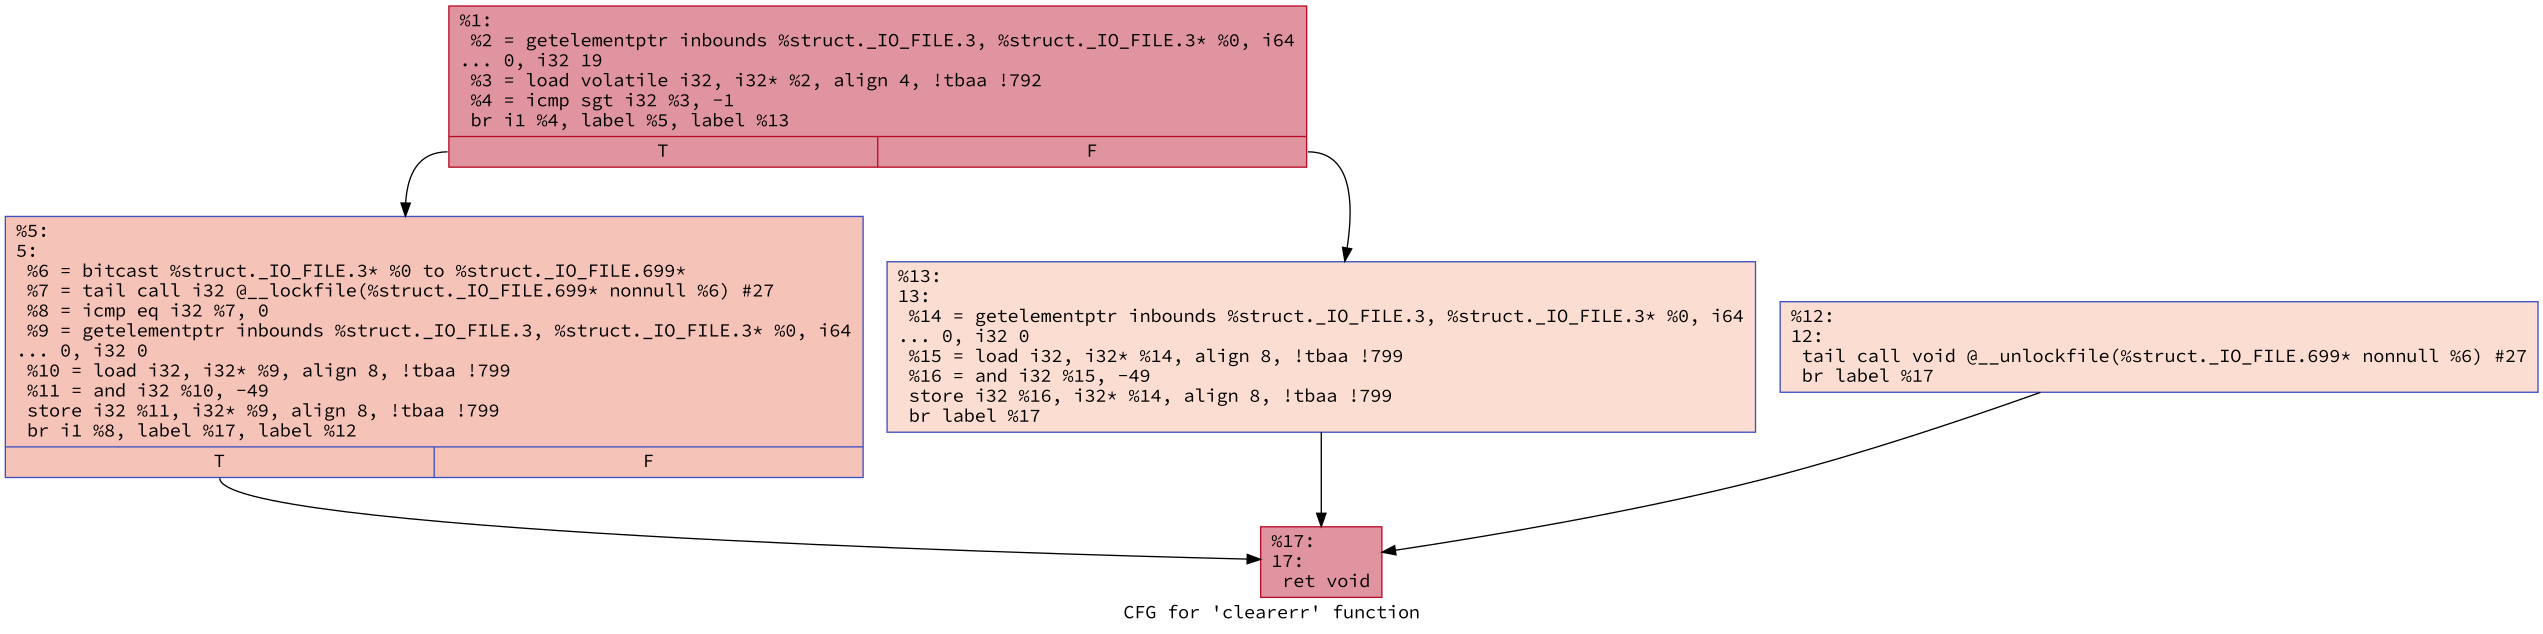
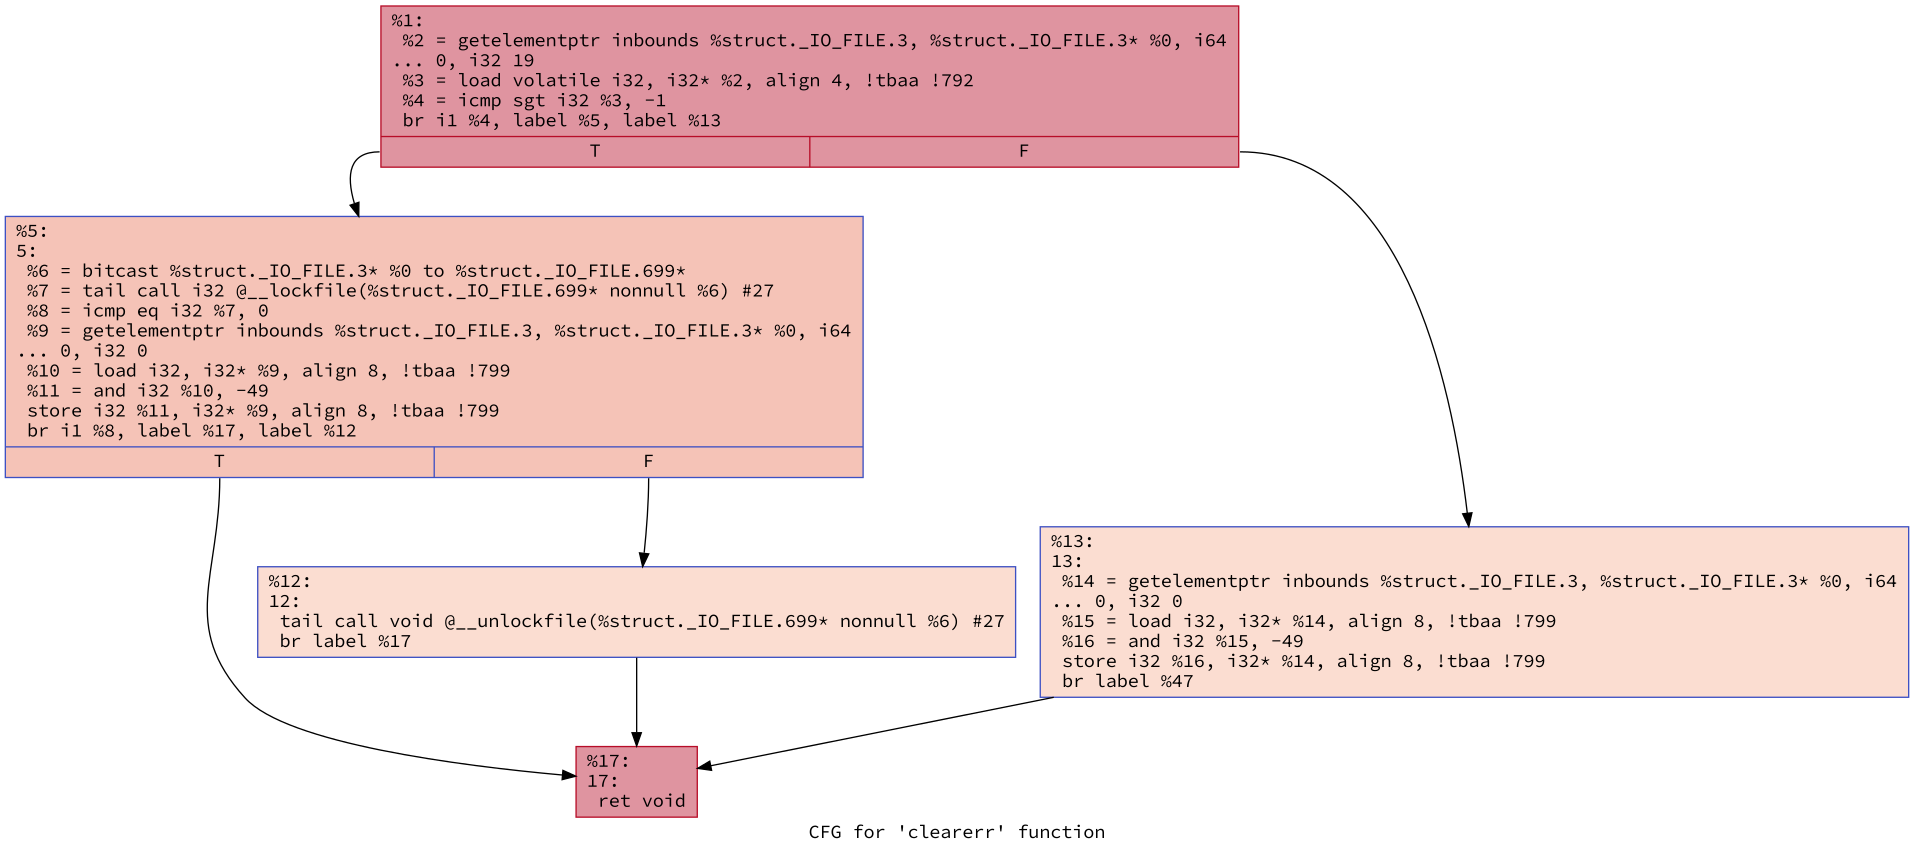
(970, 416) -> (1123, 681)
none -> (647, 516)
